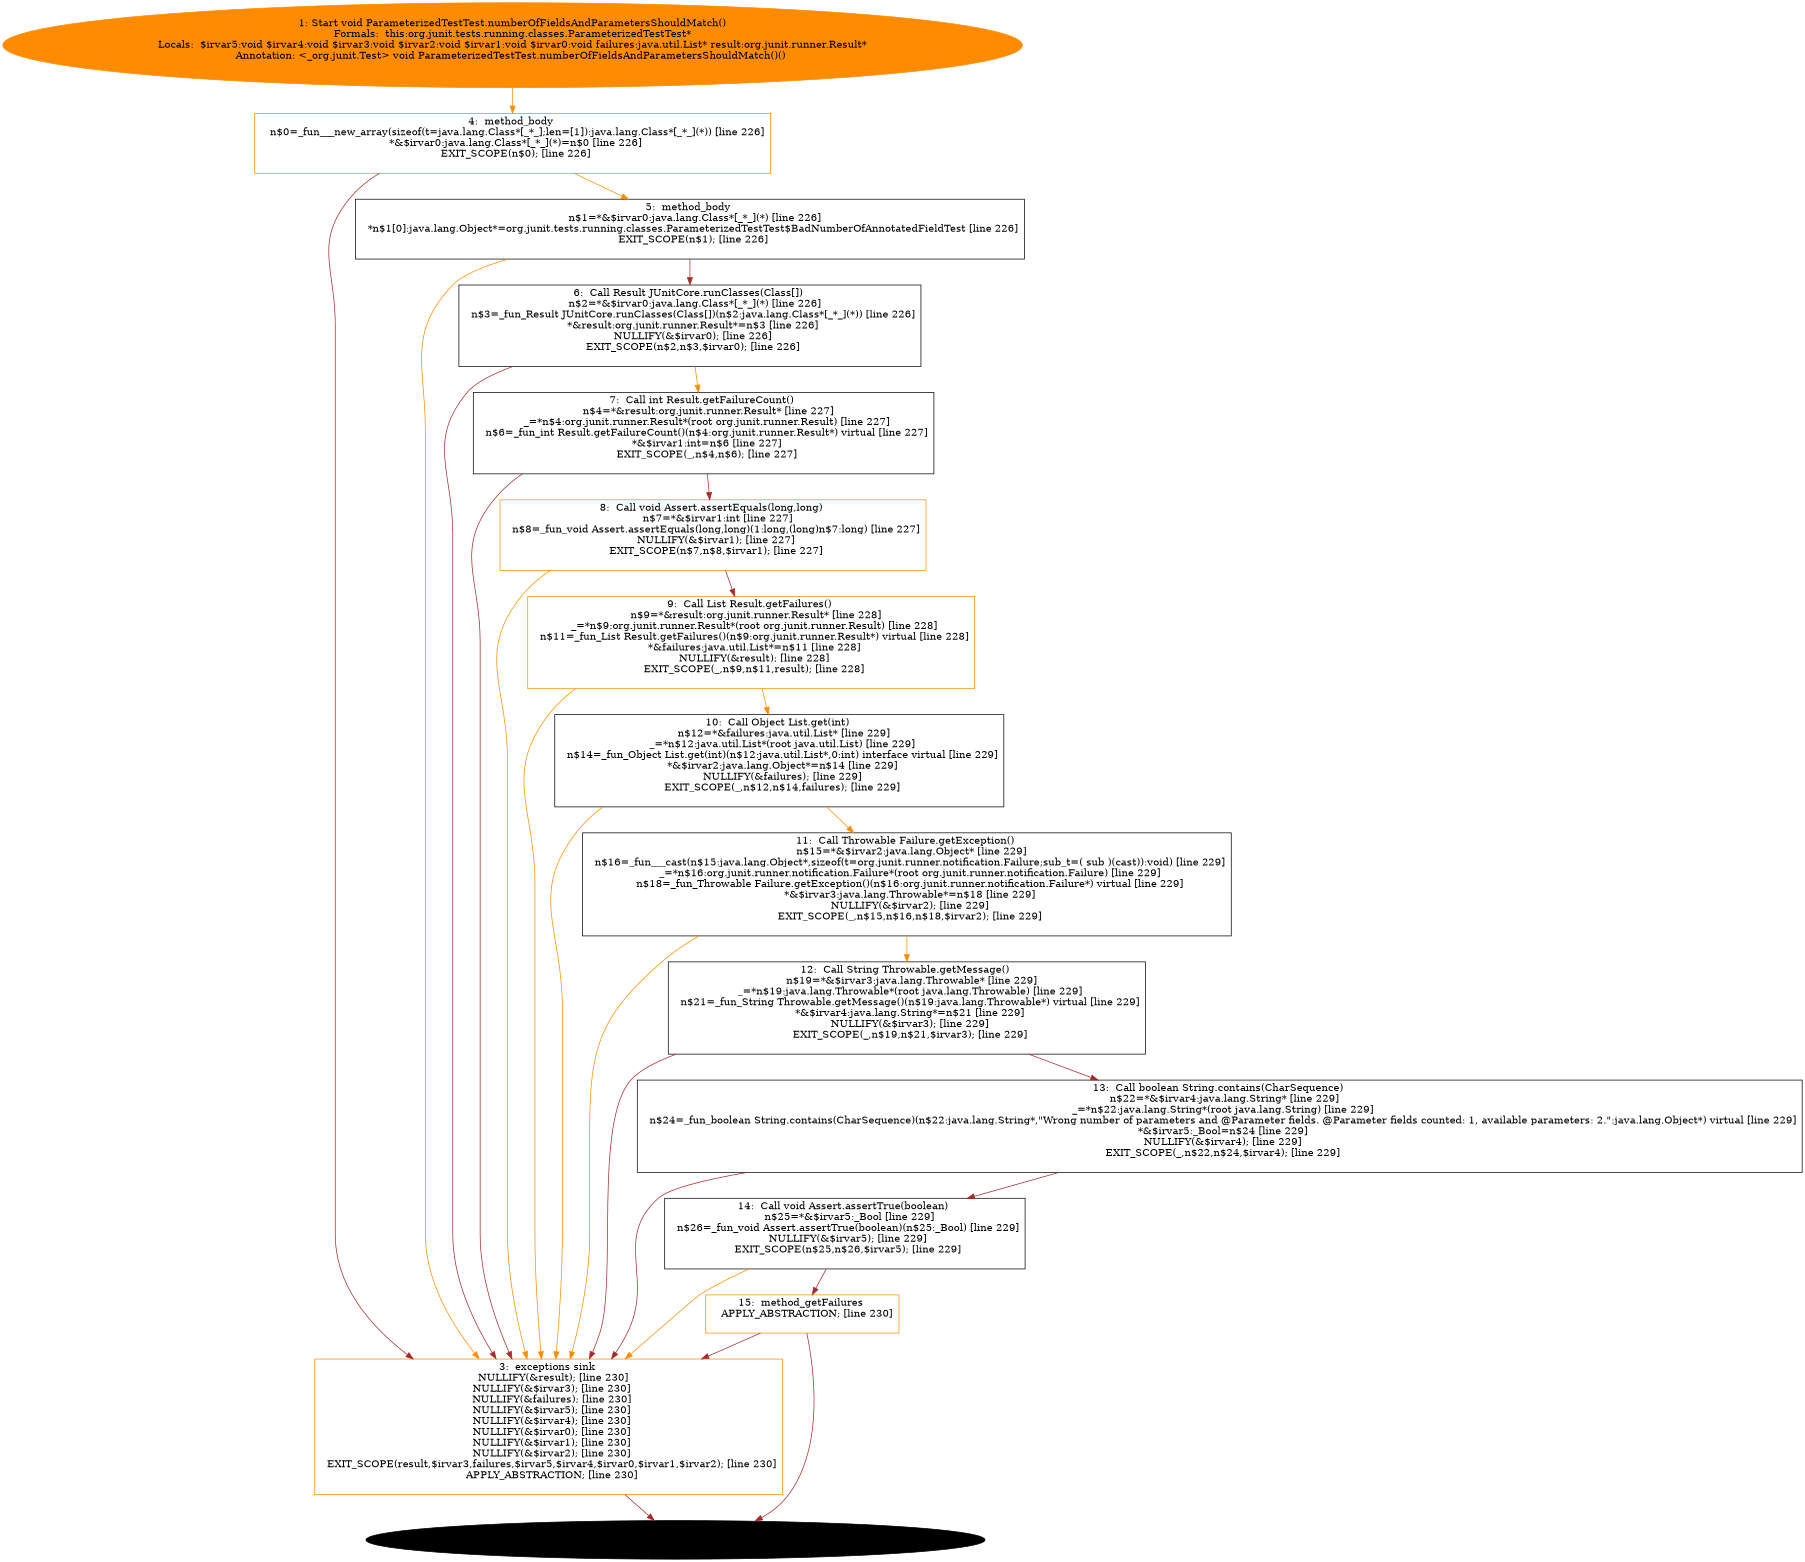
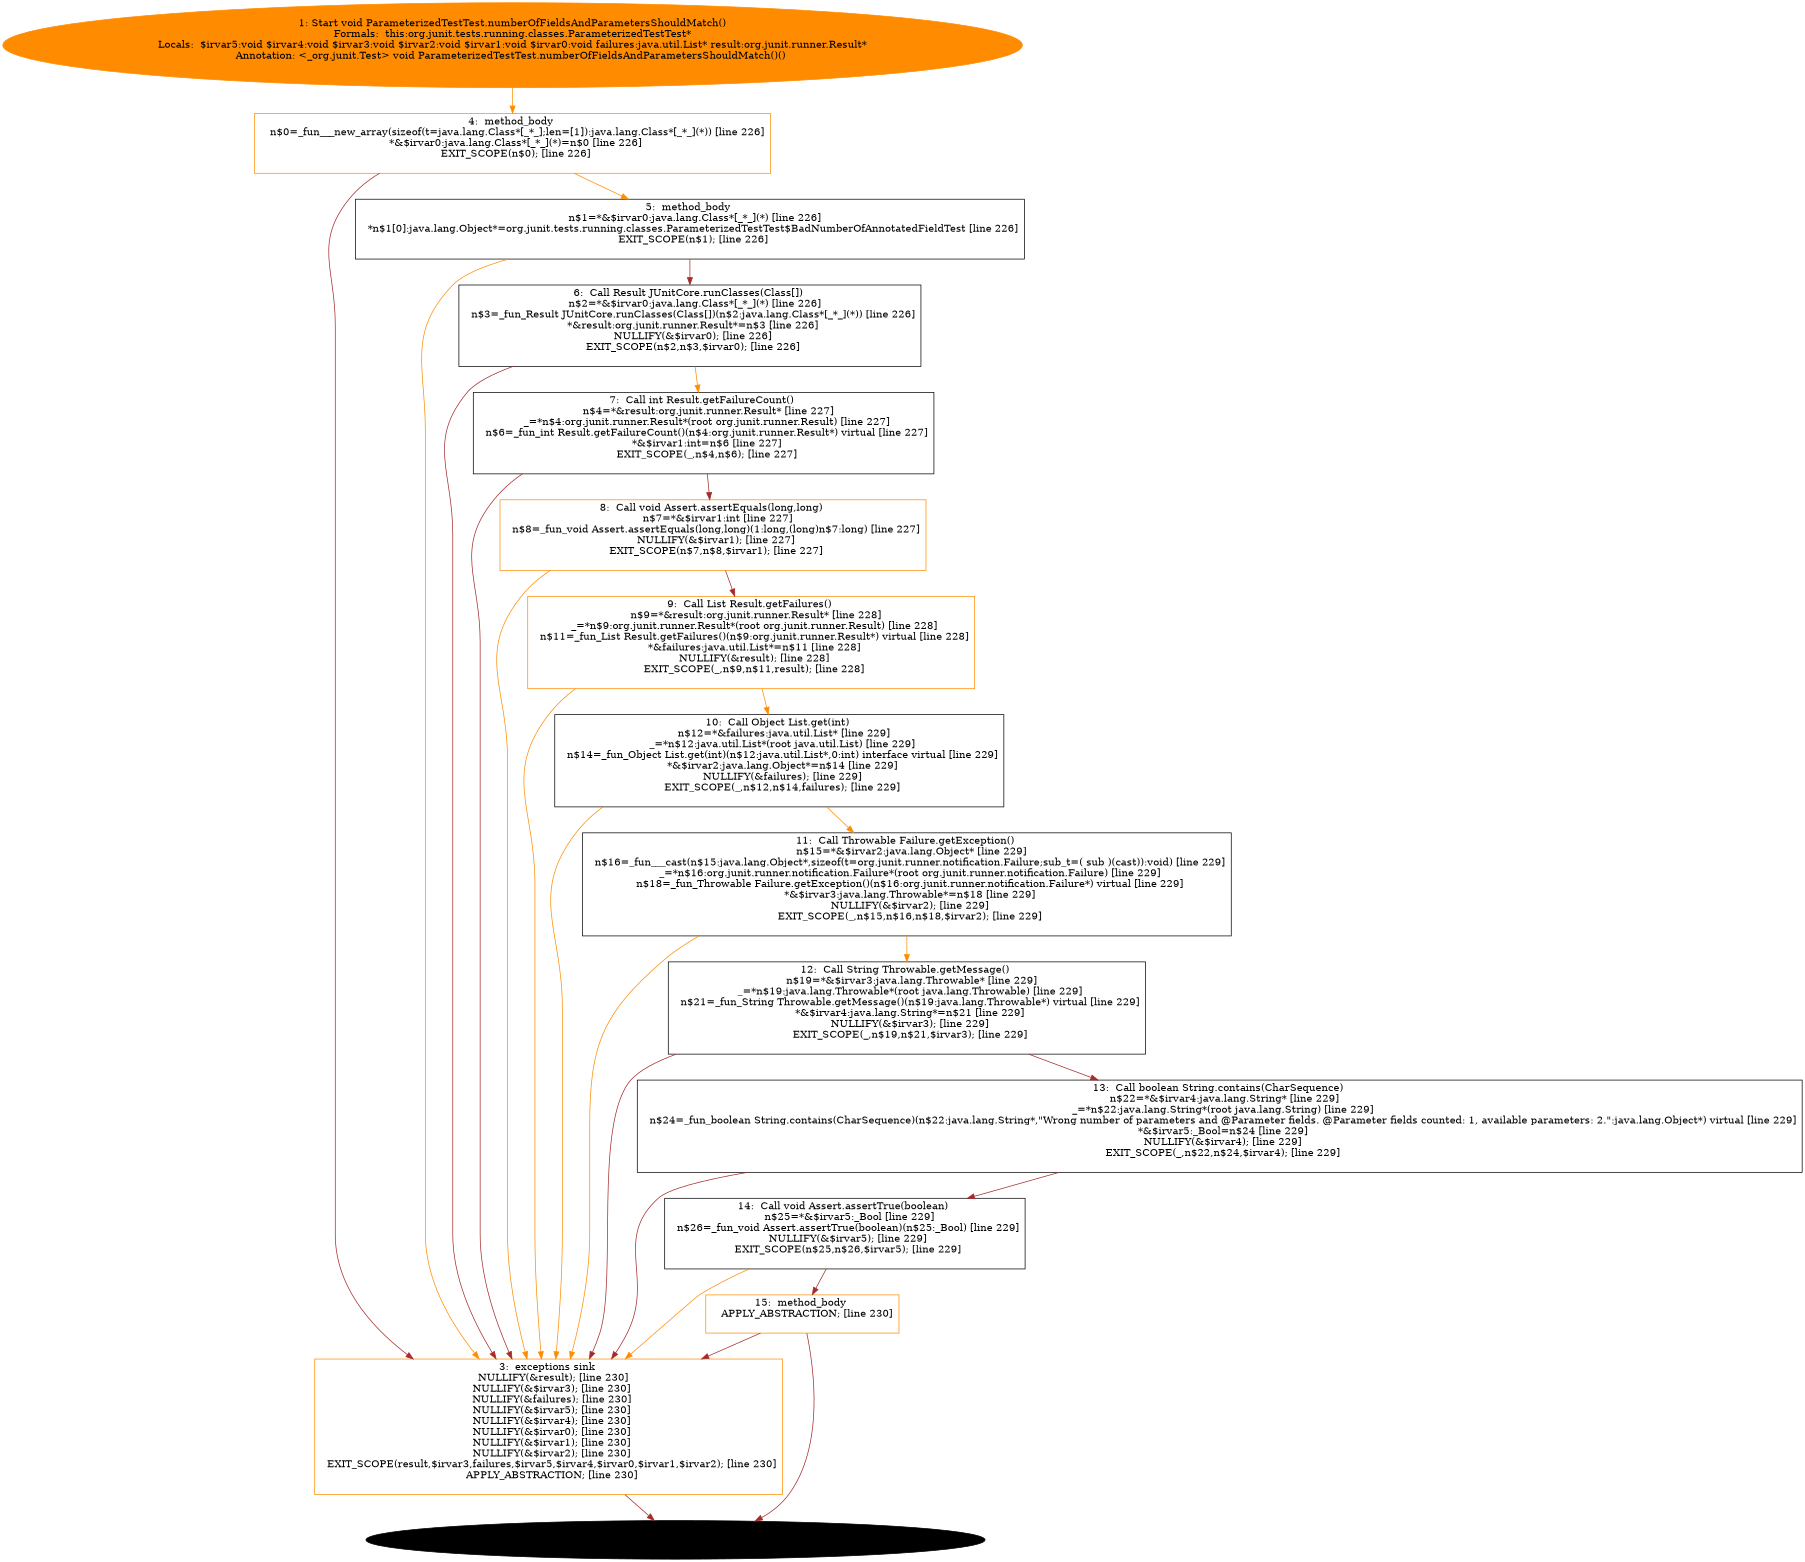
(802, 1314) -> (802, 1314)
